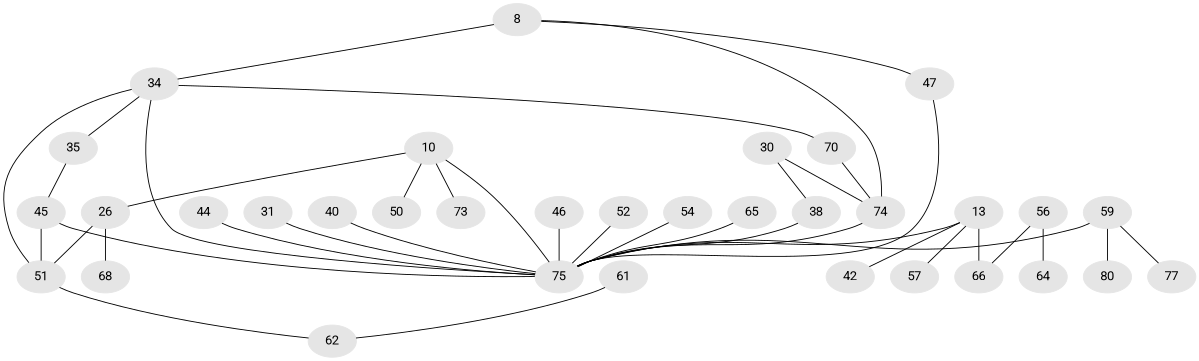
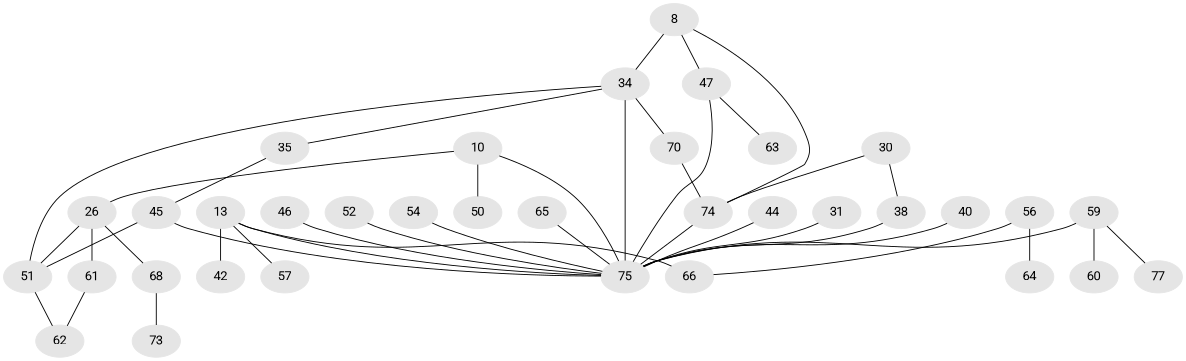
none -> (772, 148)
(445, 180) -> (156, 309)
none -> (92, 238)
(1107, 277) -> (1094, 277)
